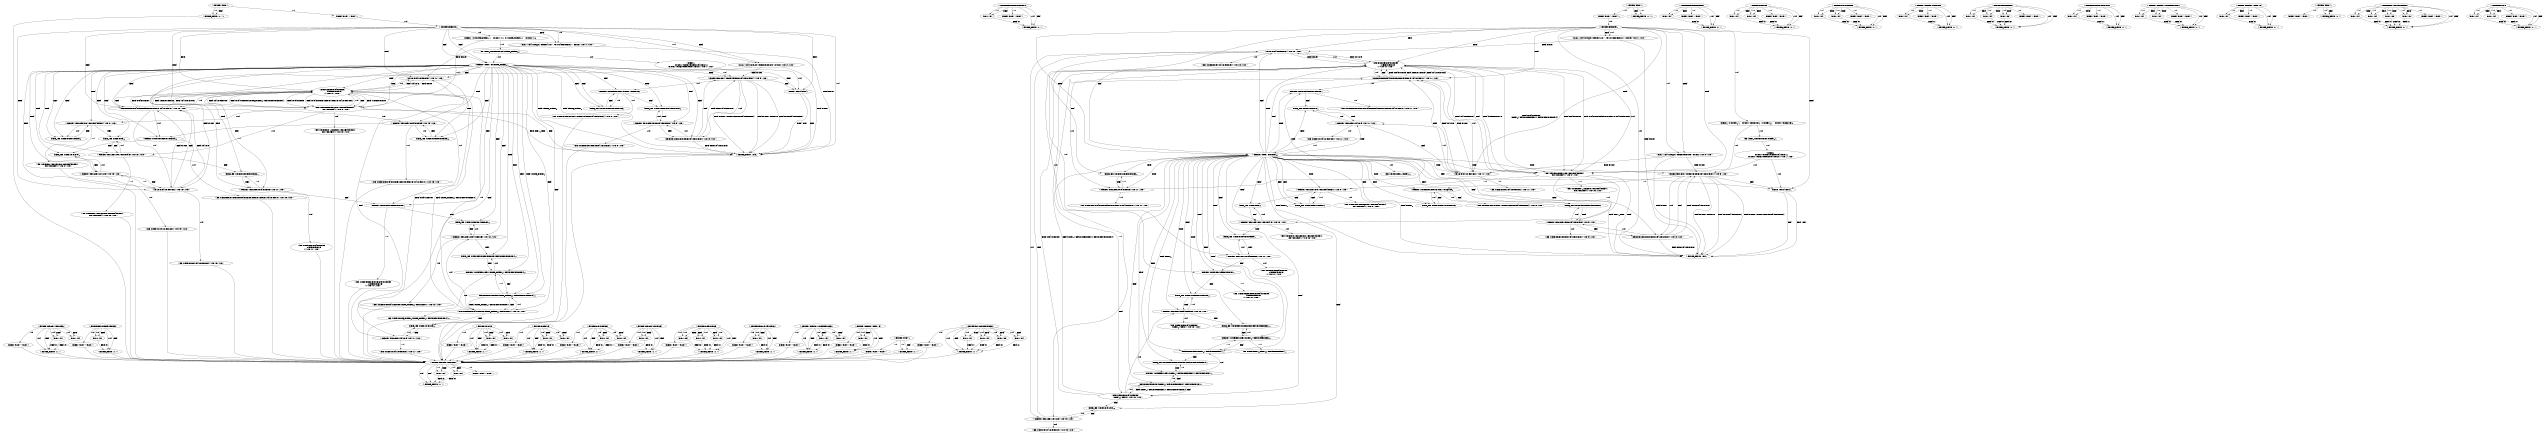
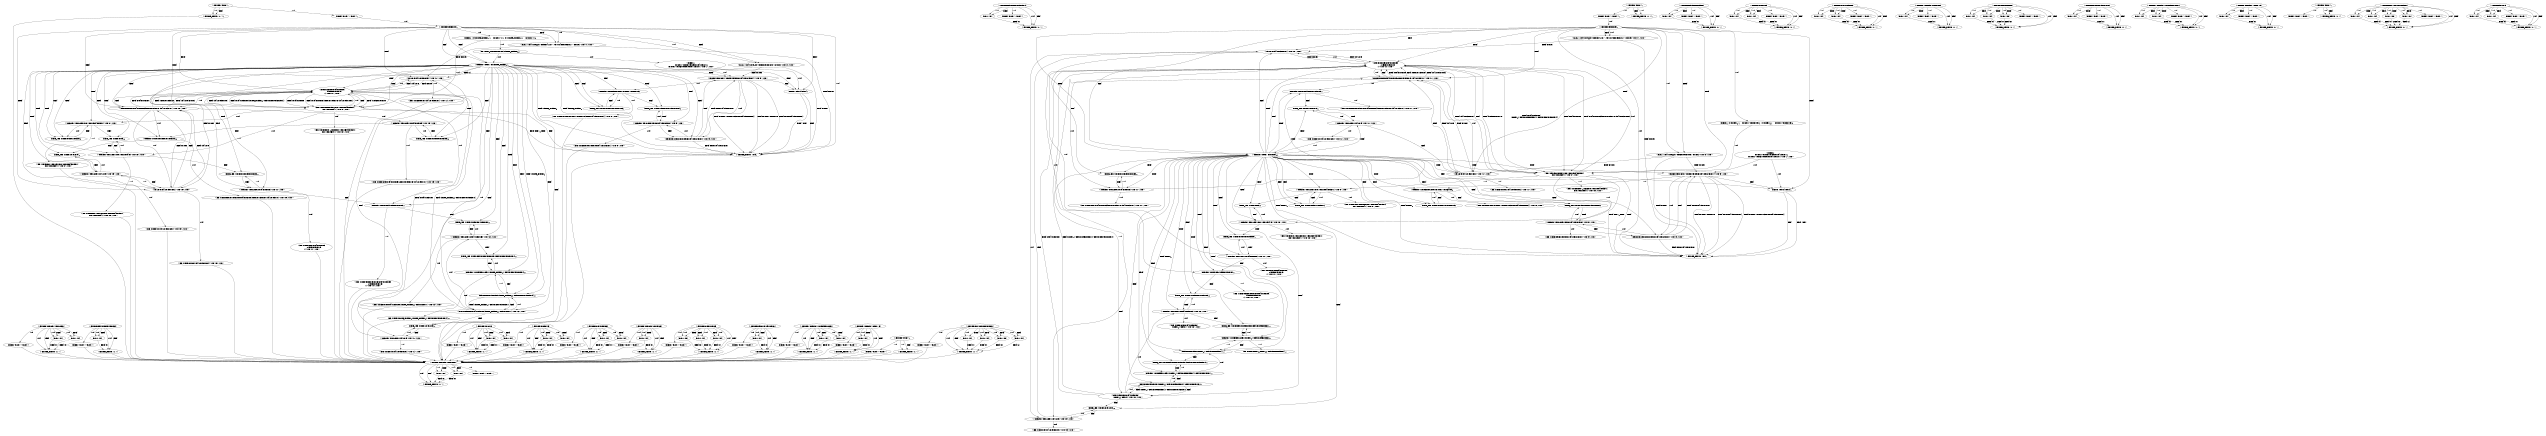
(1224, 65) -> none
(467, 73) -> (467, 73)
none -> (431, 101)
(464, 105) -> none
(1437, 128) -> none
(1760, 139) -> none
(1398, 174) -> none
